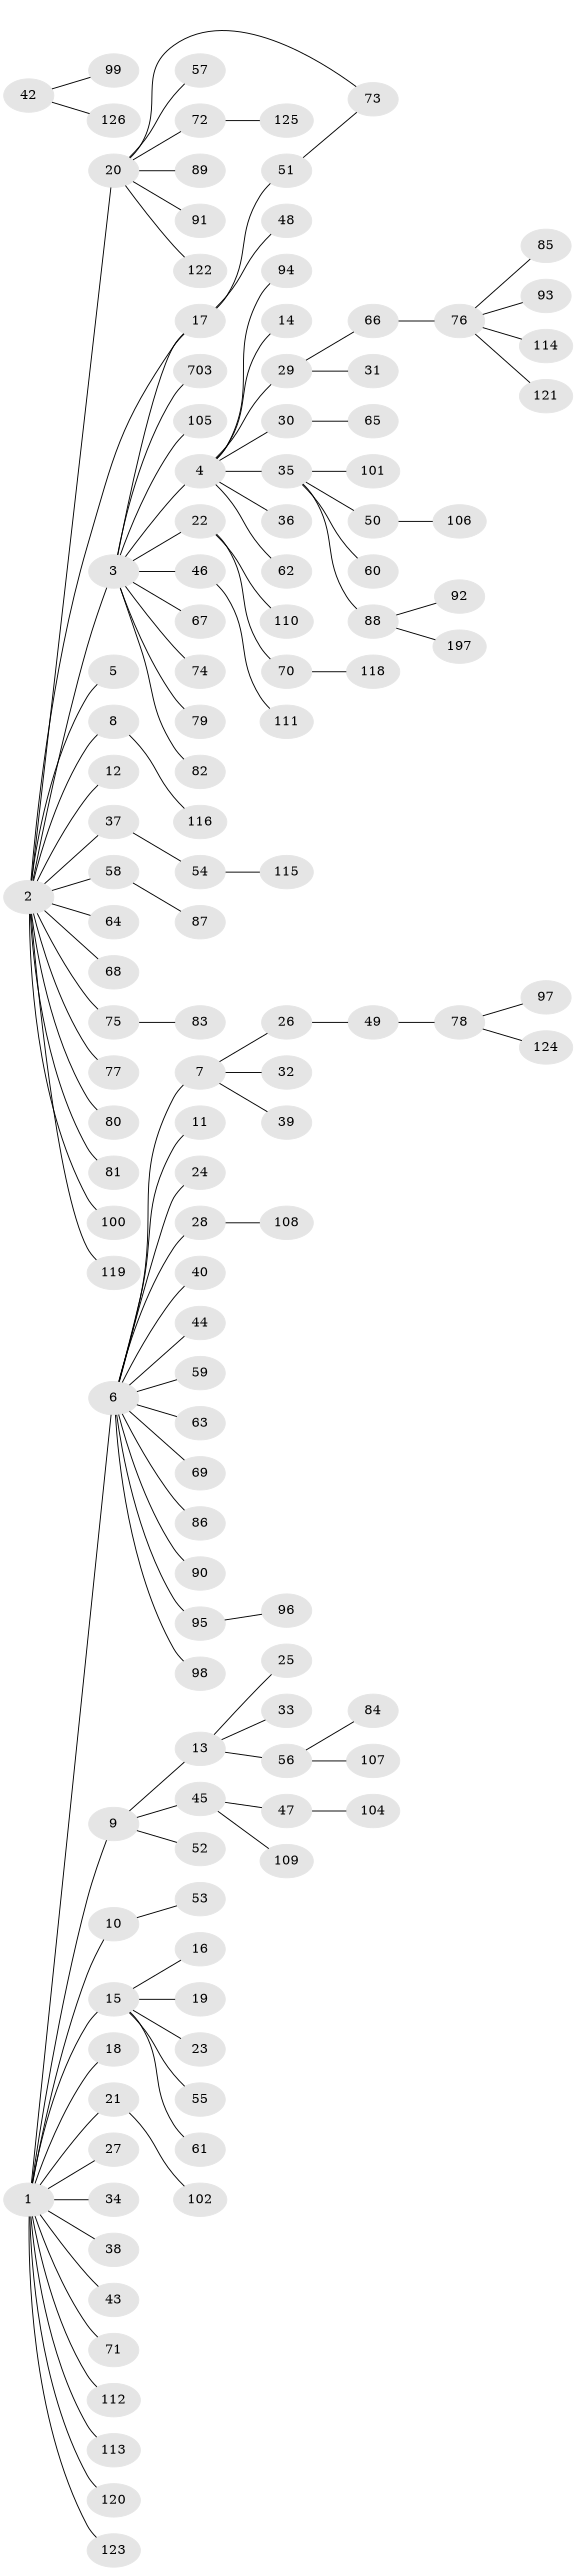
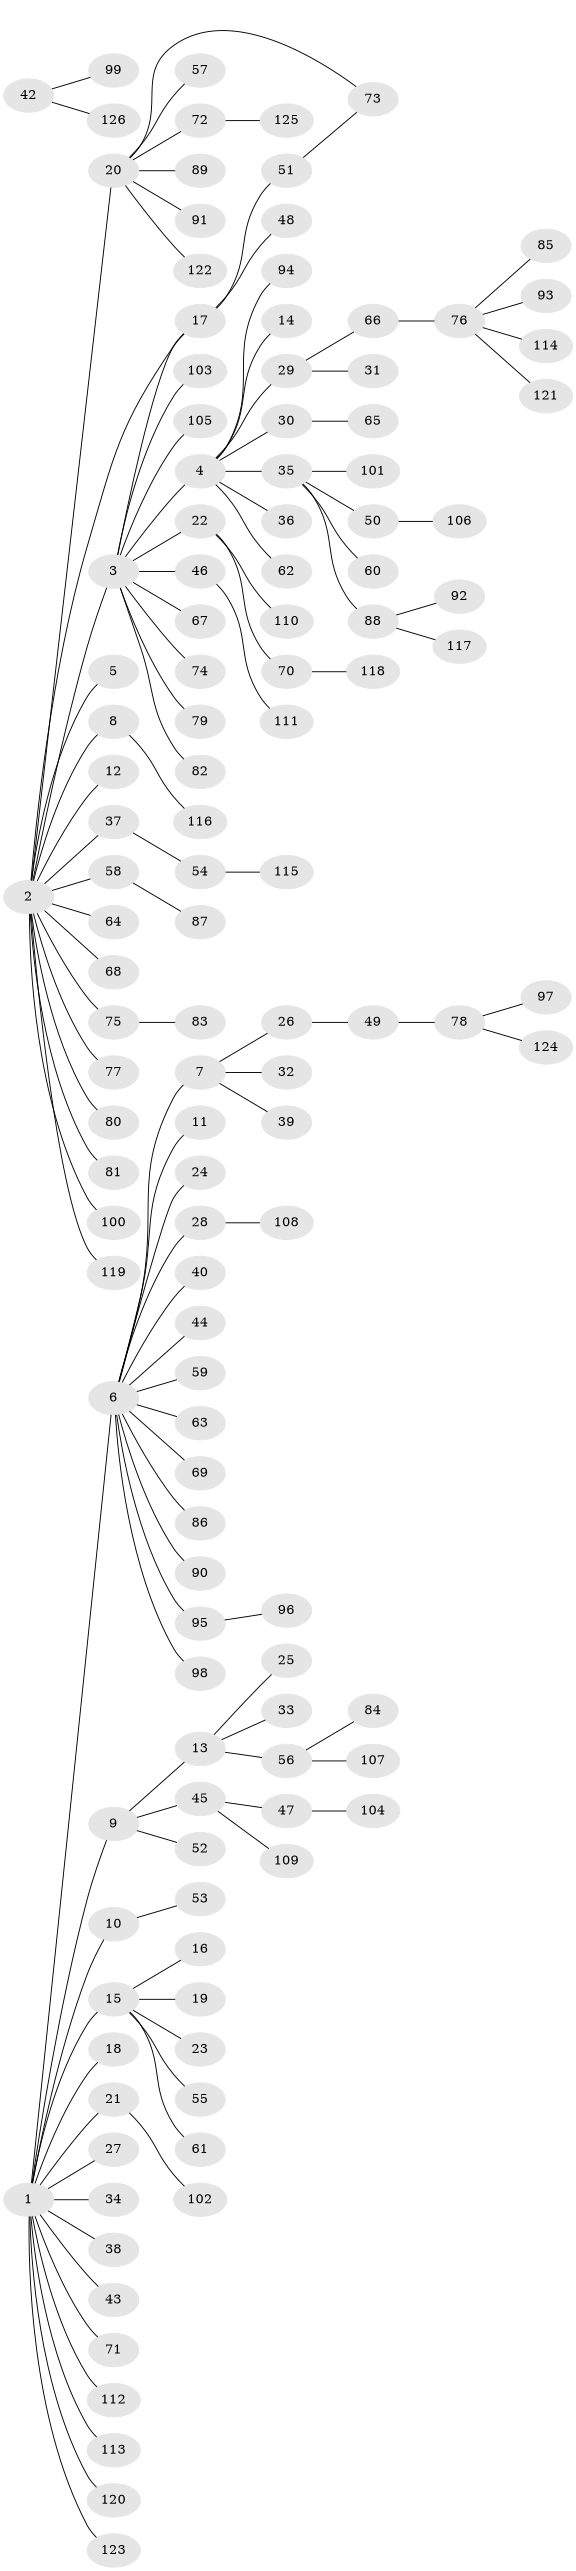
(200, 371) -> (200, 371)
(460, 647) -> (460, 647)
